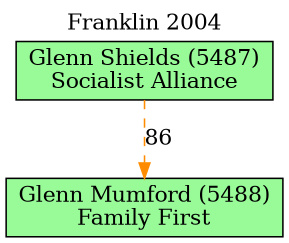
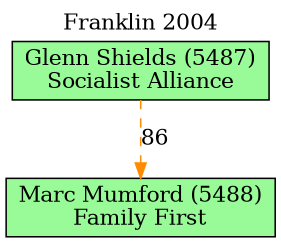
(145, 208) -> (141, 208)
